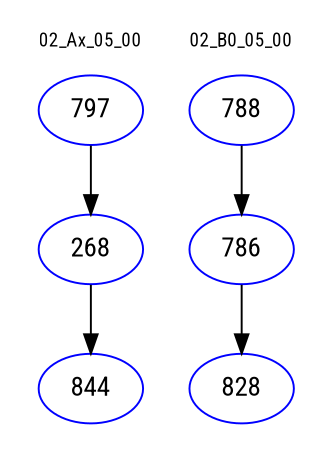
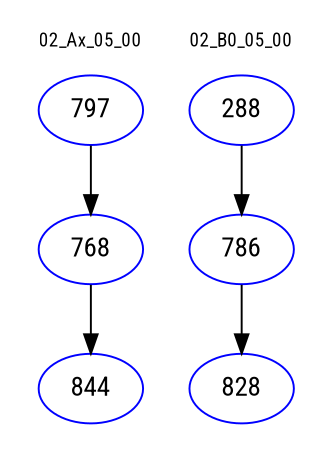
(242, 110) -> (242, 110)
(91, 249) -> (91, 249)
